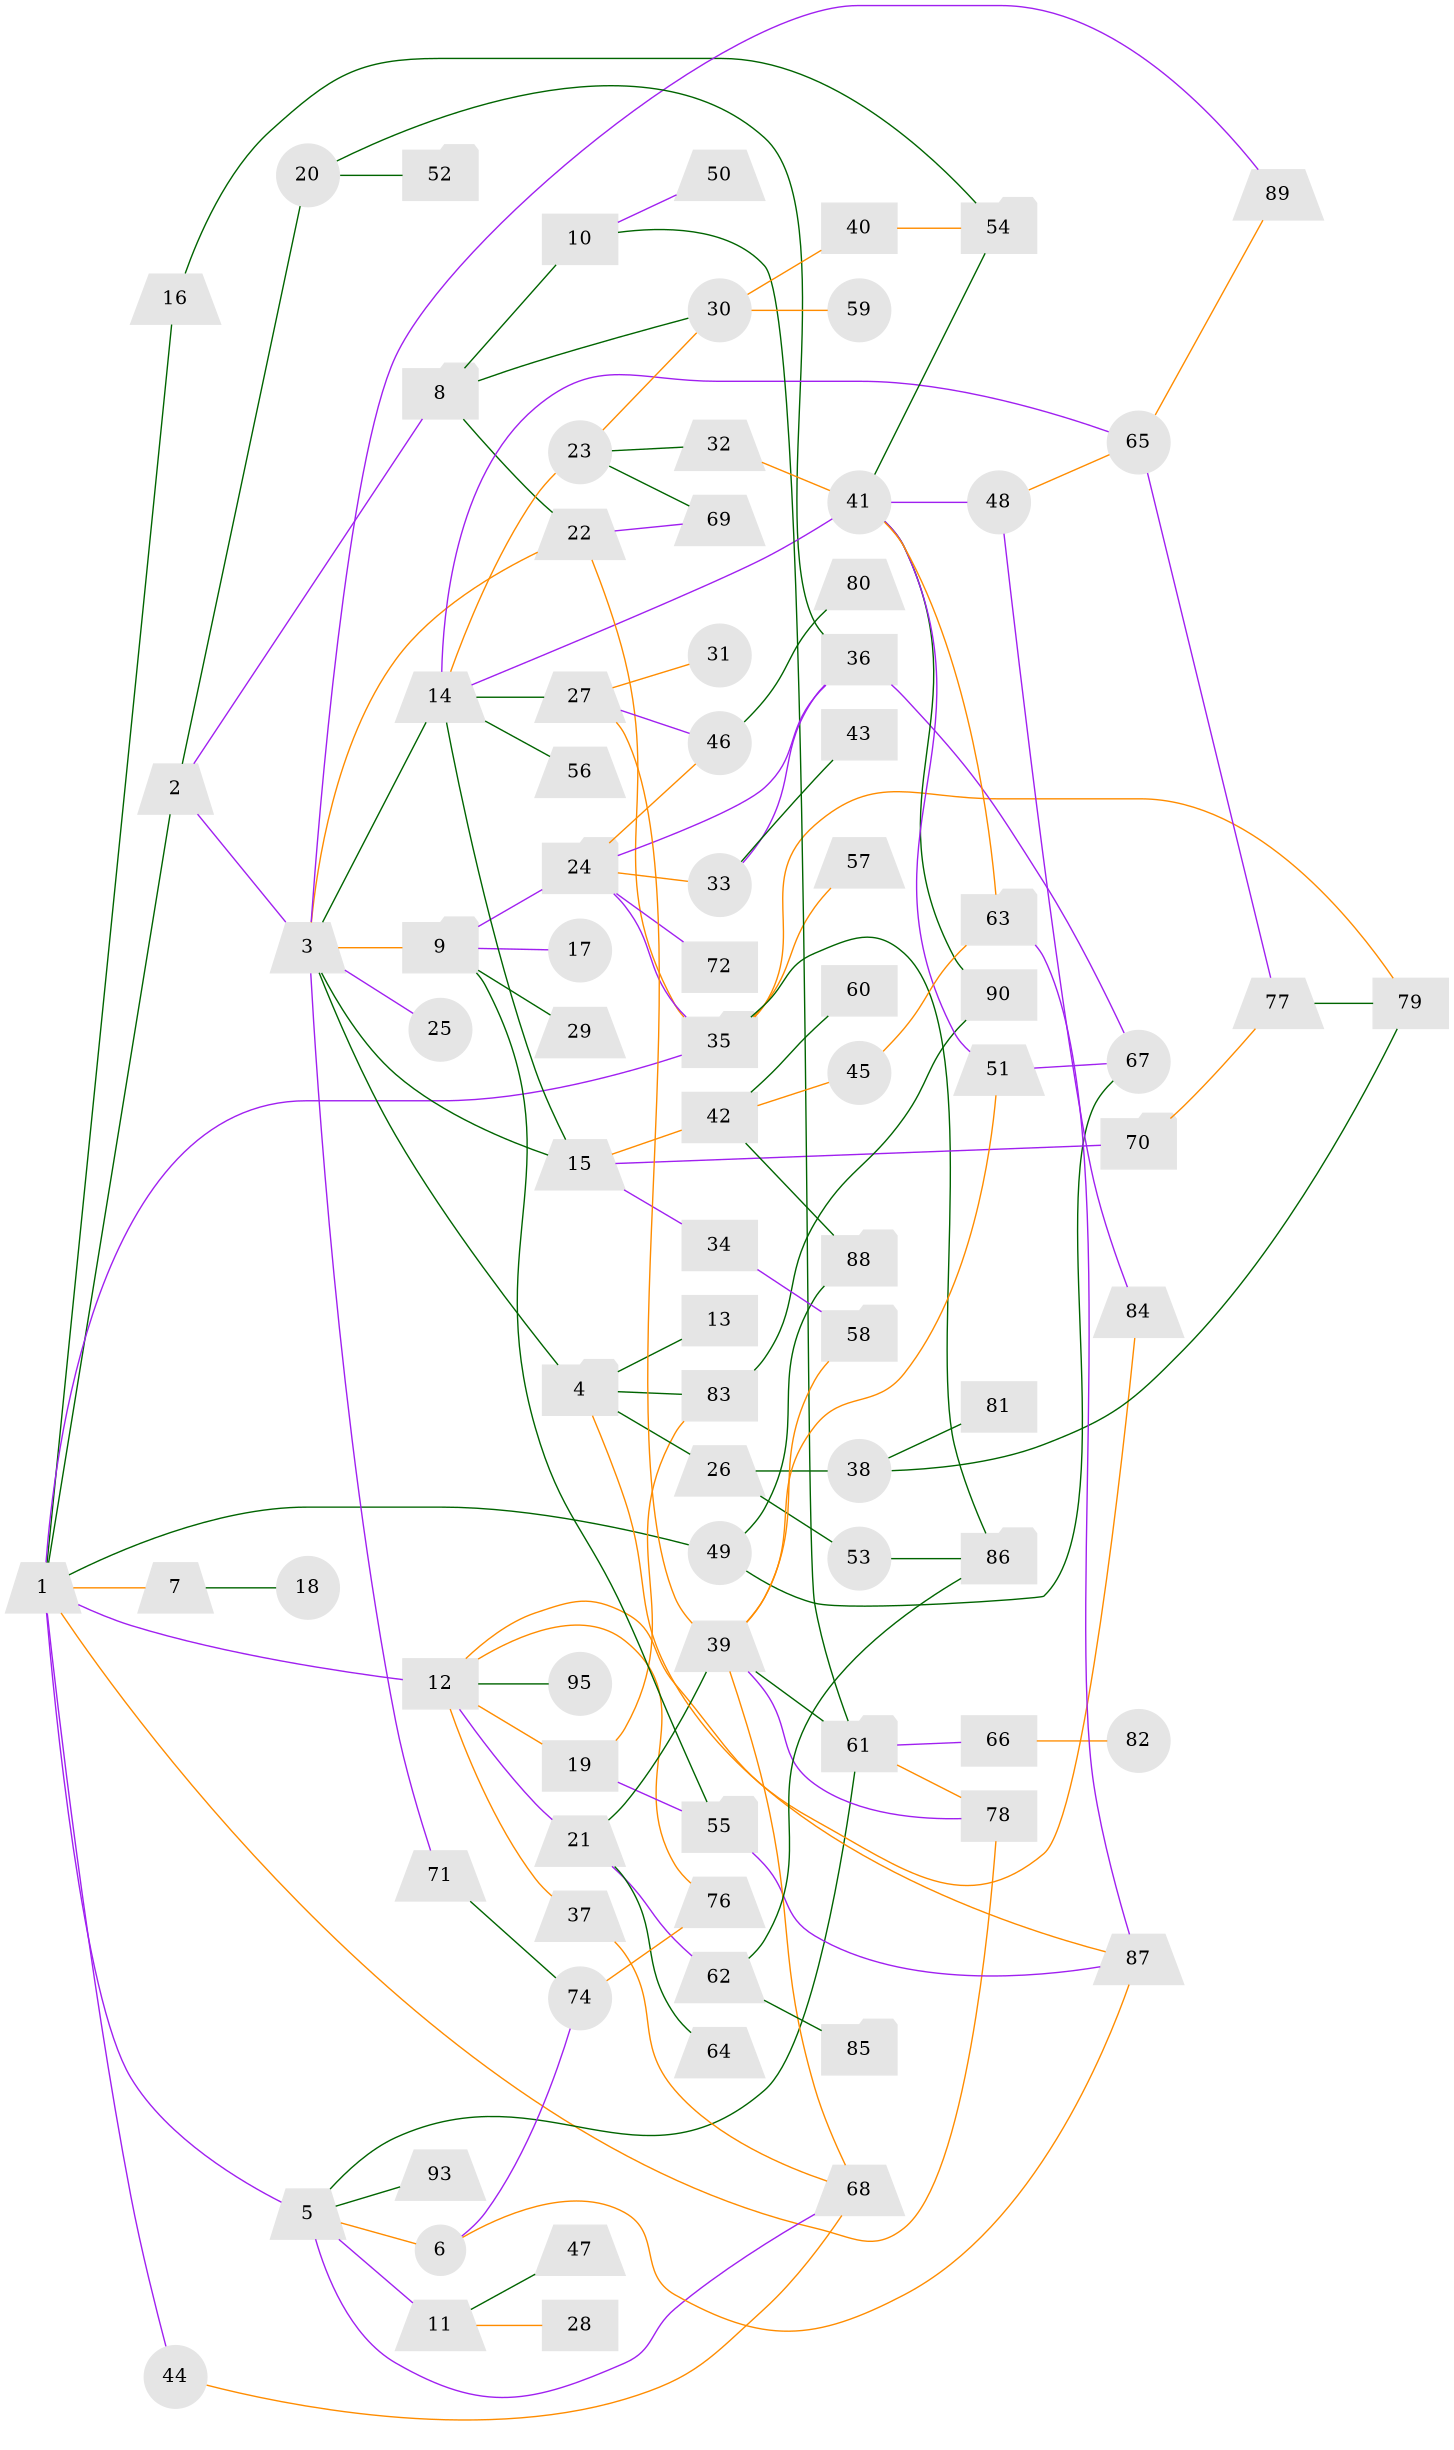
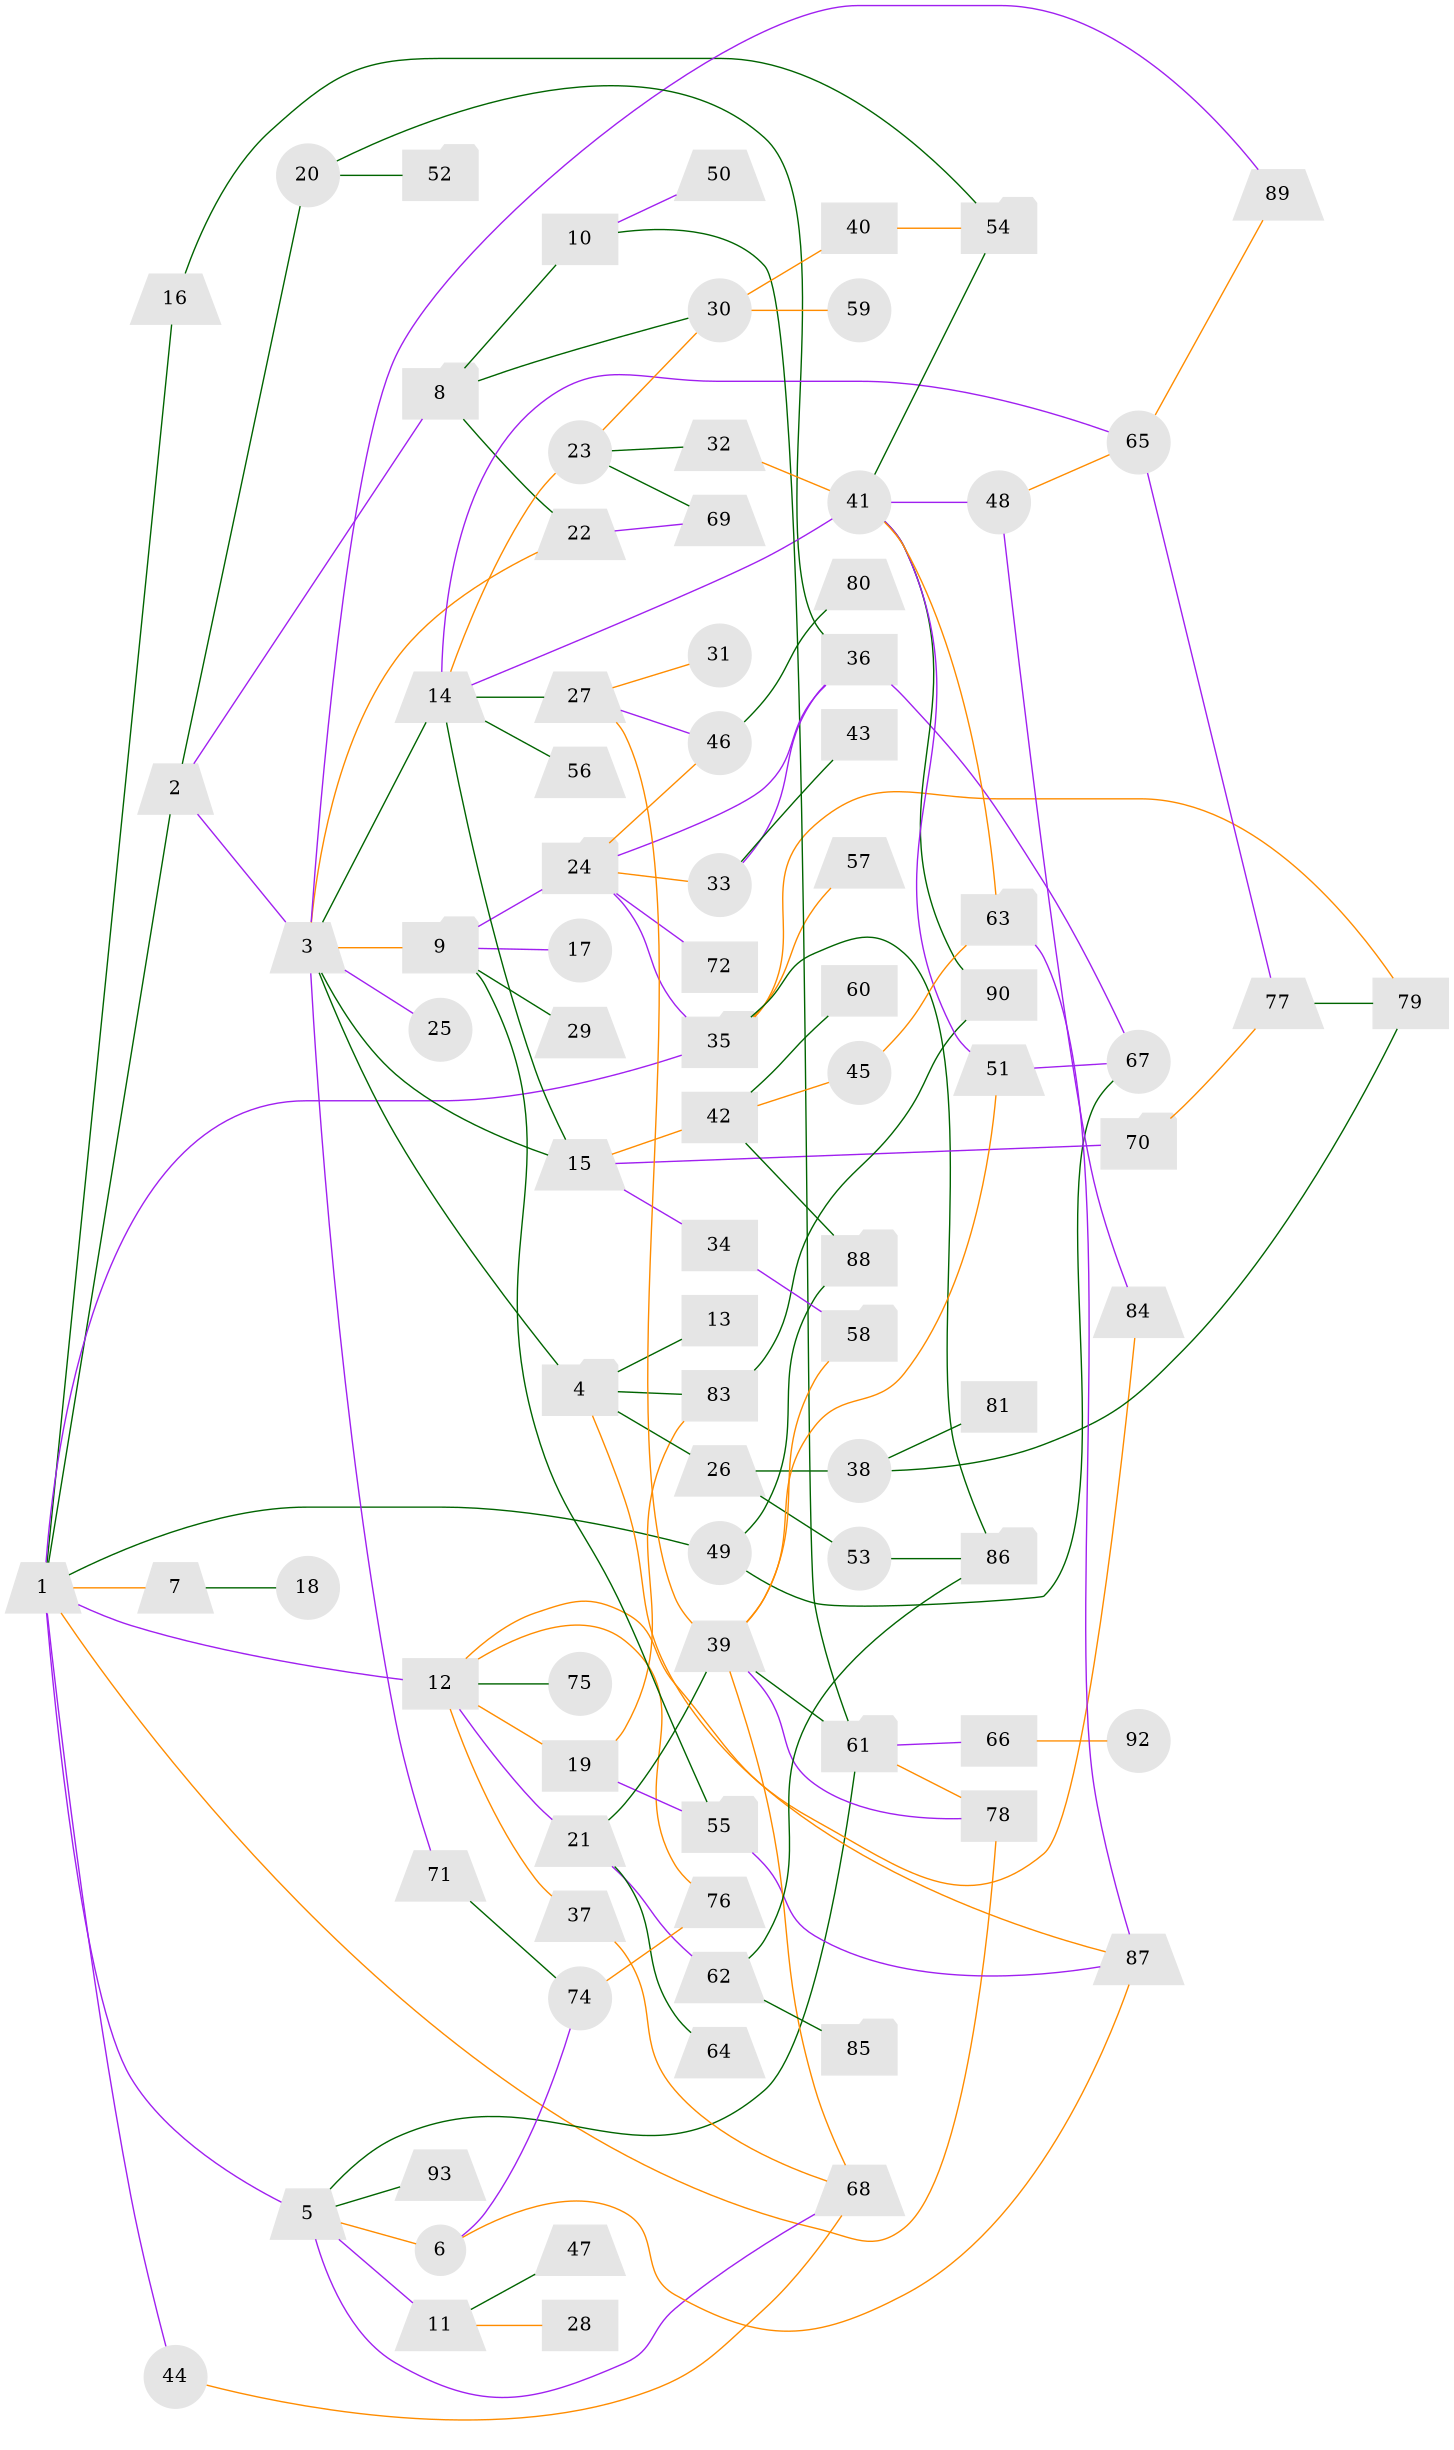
(637, 743) -> none
(580, 1684) -> (580, 1684)
(1139, 1741) -> (1139, 1741)
